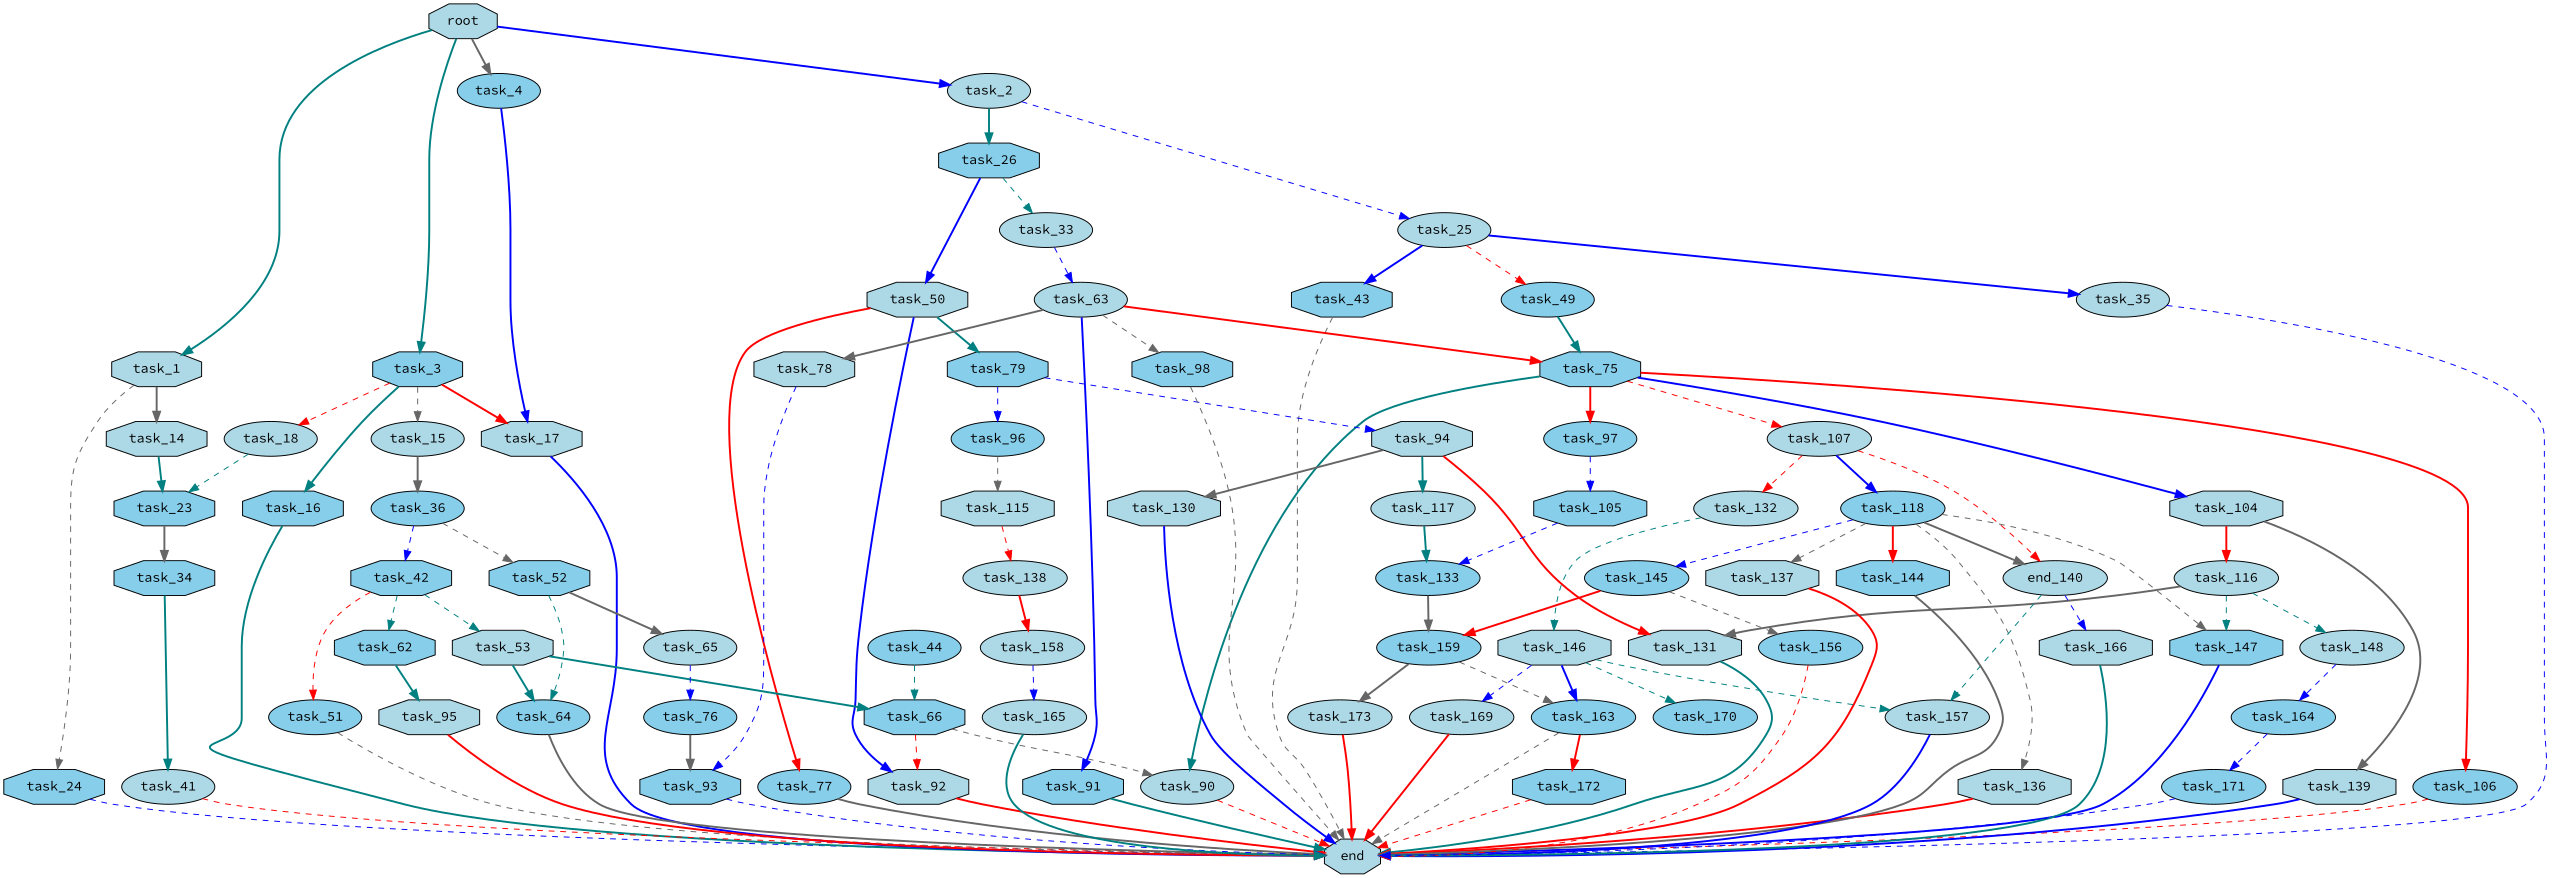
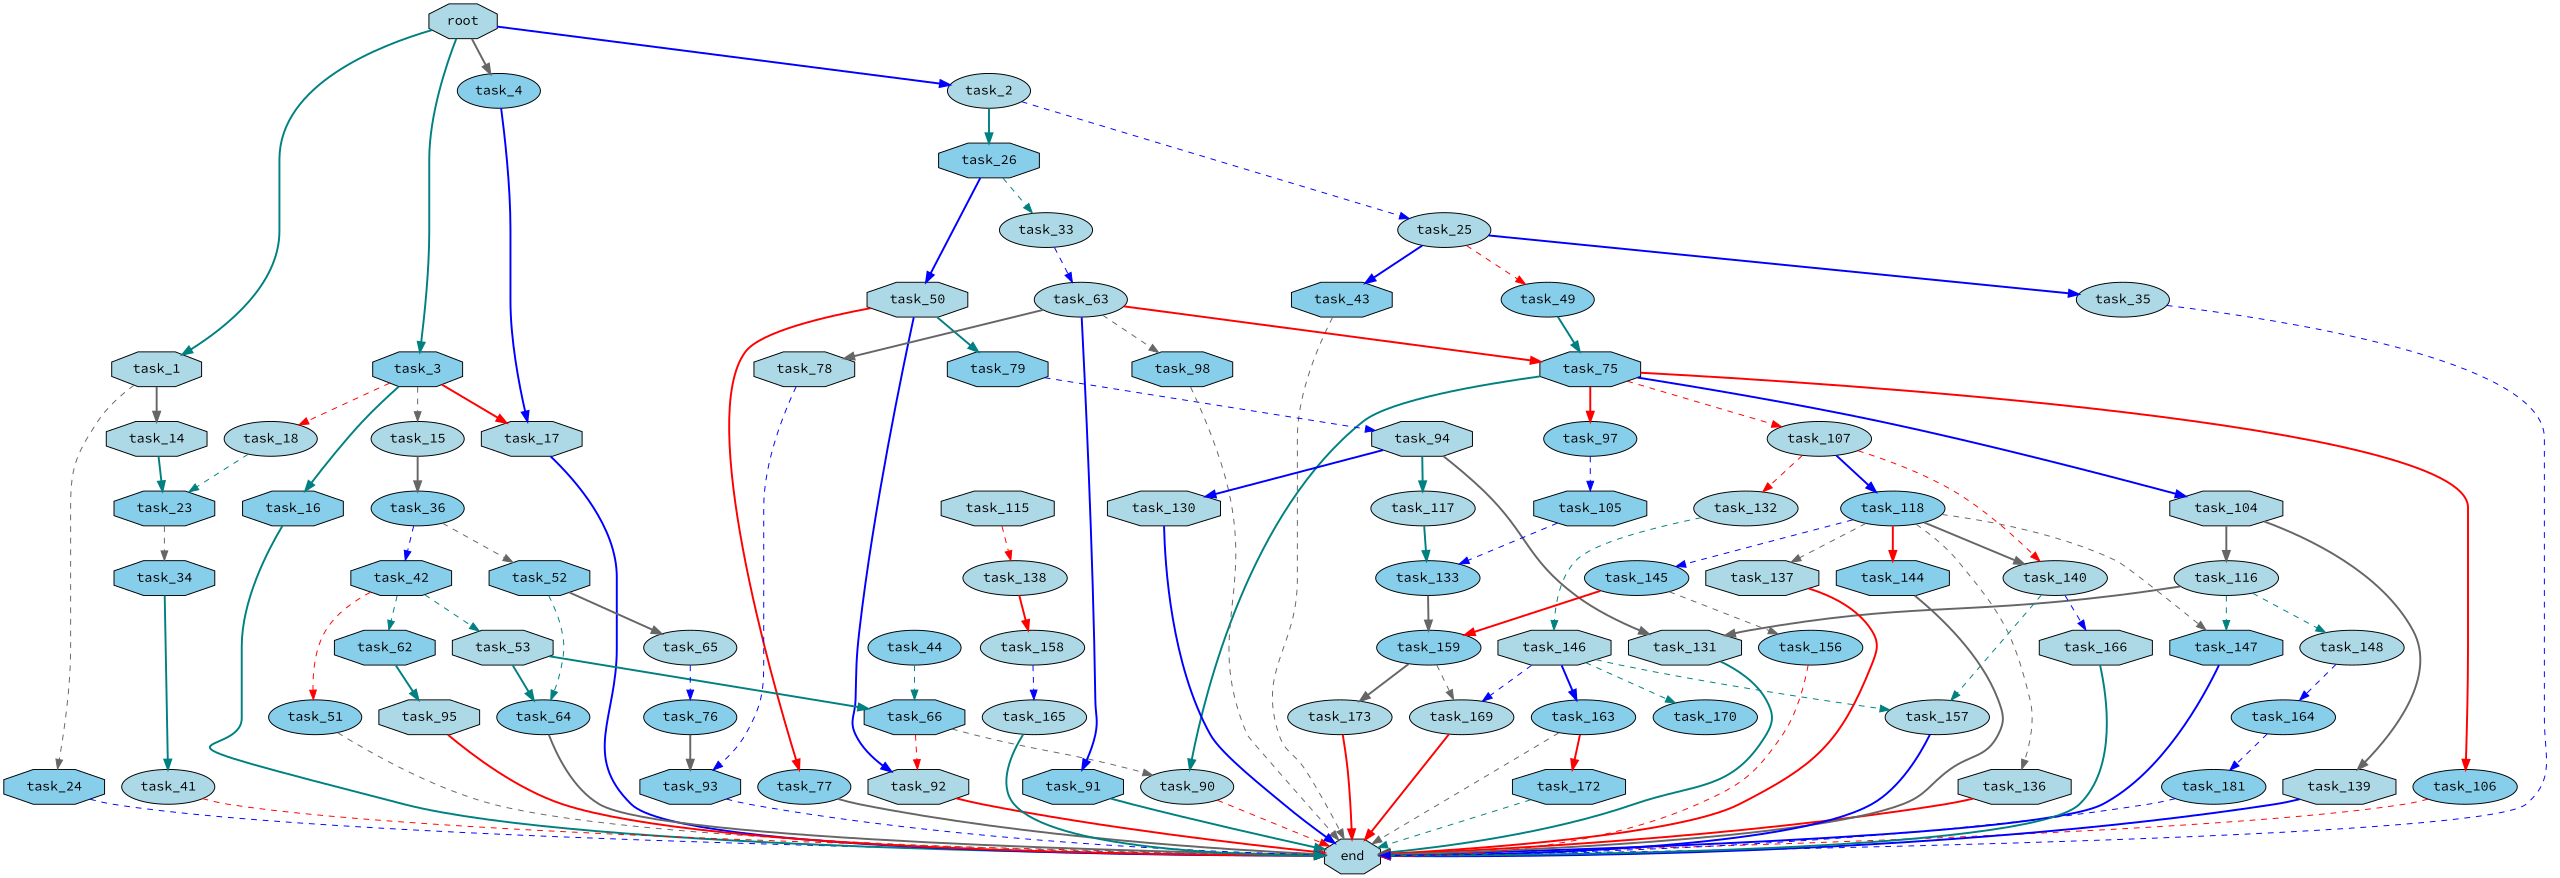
(998, 439) -> none
(1303, 471) -> (1303, 471)
(164, 539) -> (164, 539)
(2226, 539) -> (2226, 539)
(1533, 553) -> (1533, 553)
(2055, 578) -> (2055, 578)
(1500, 680) -> (1443, 678)
(2214, 787) -> (2214, 787)
(1459, 822) -> (1459, 822)
